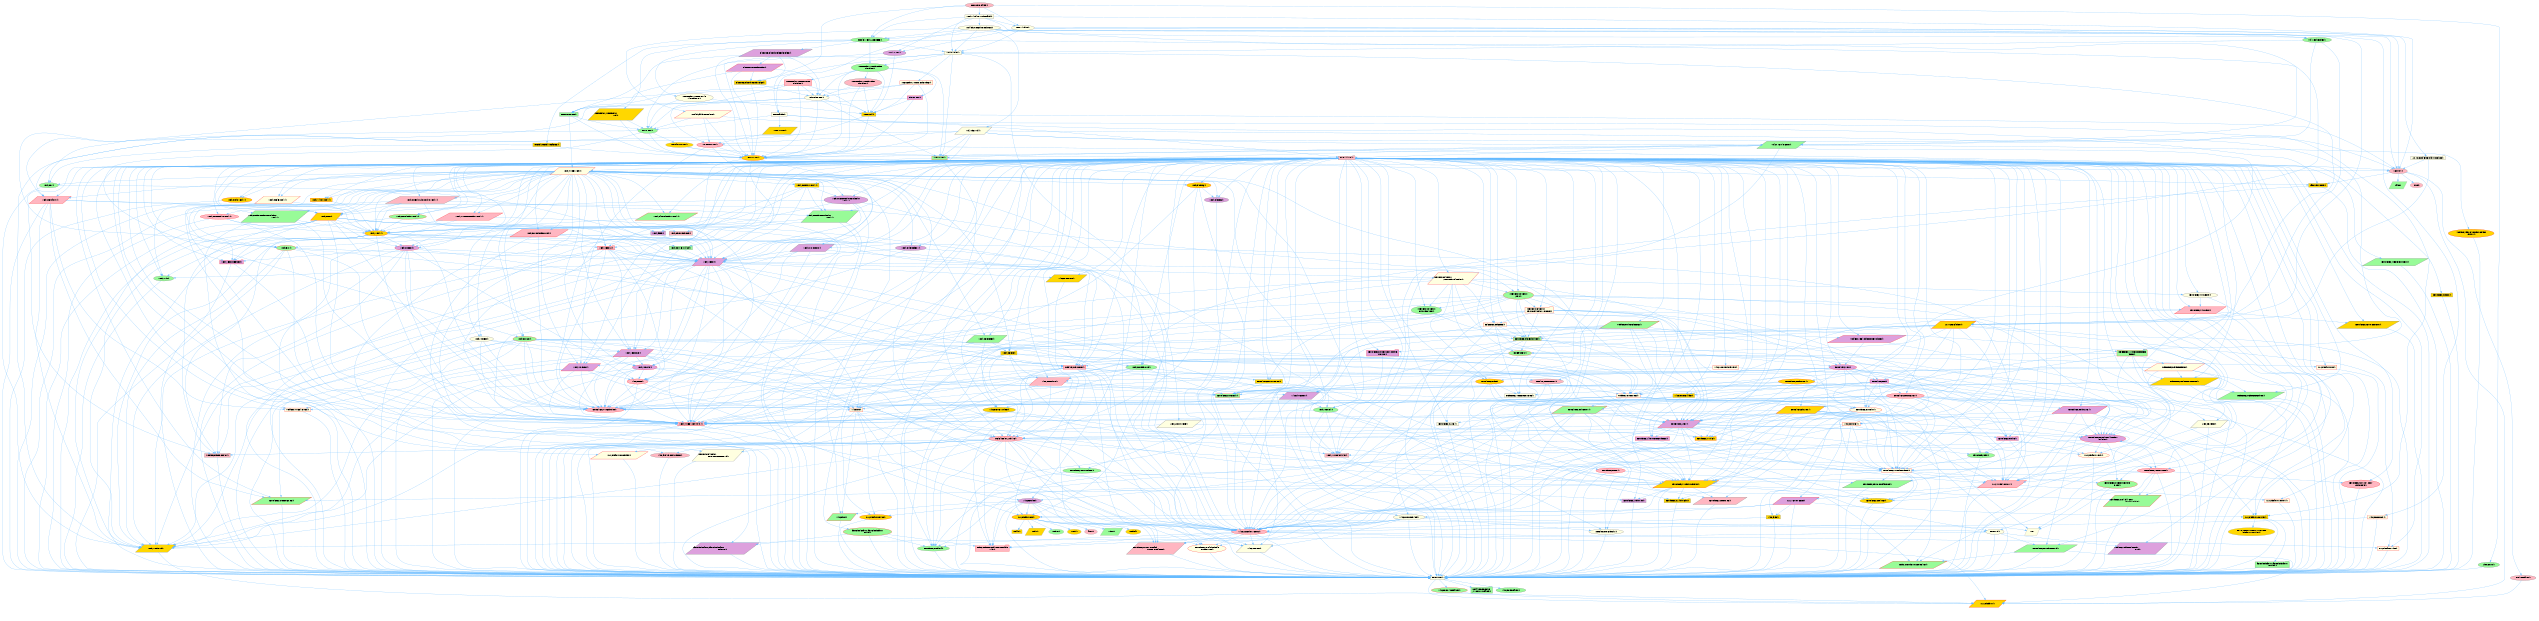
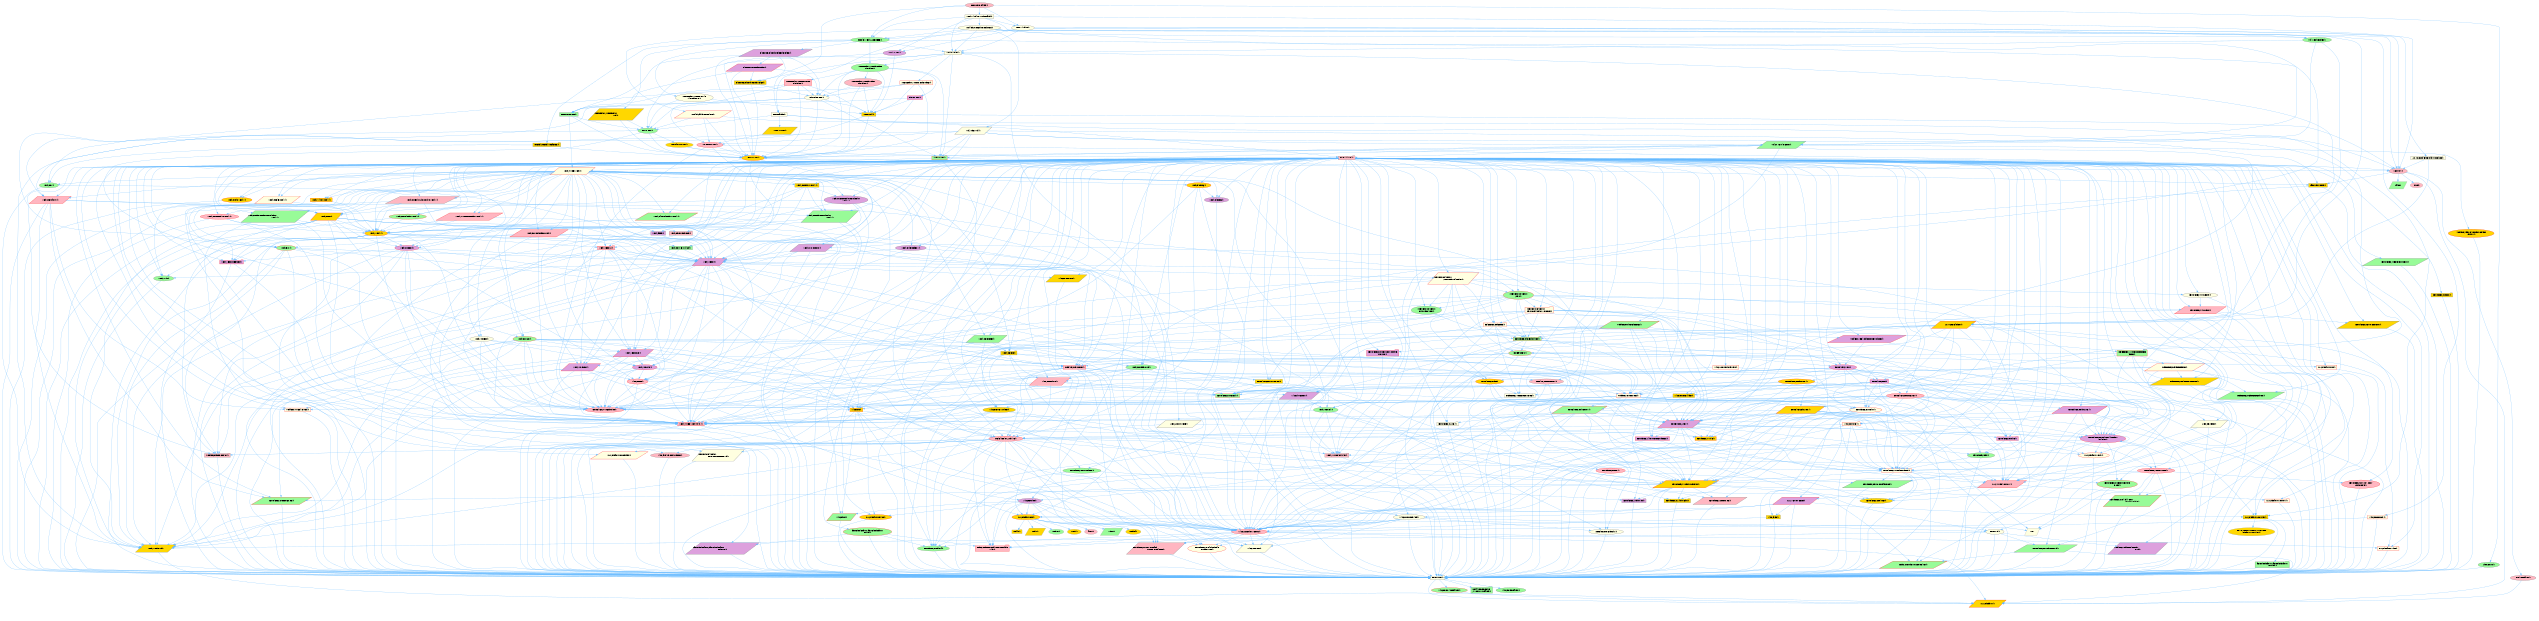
(856, 410) -> (856, 410)
